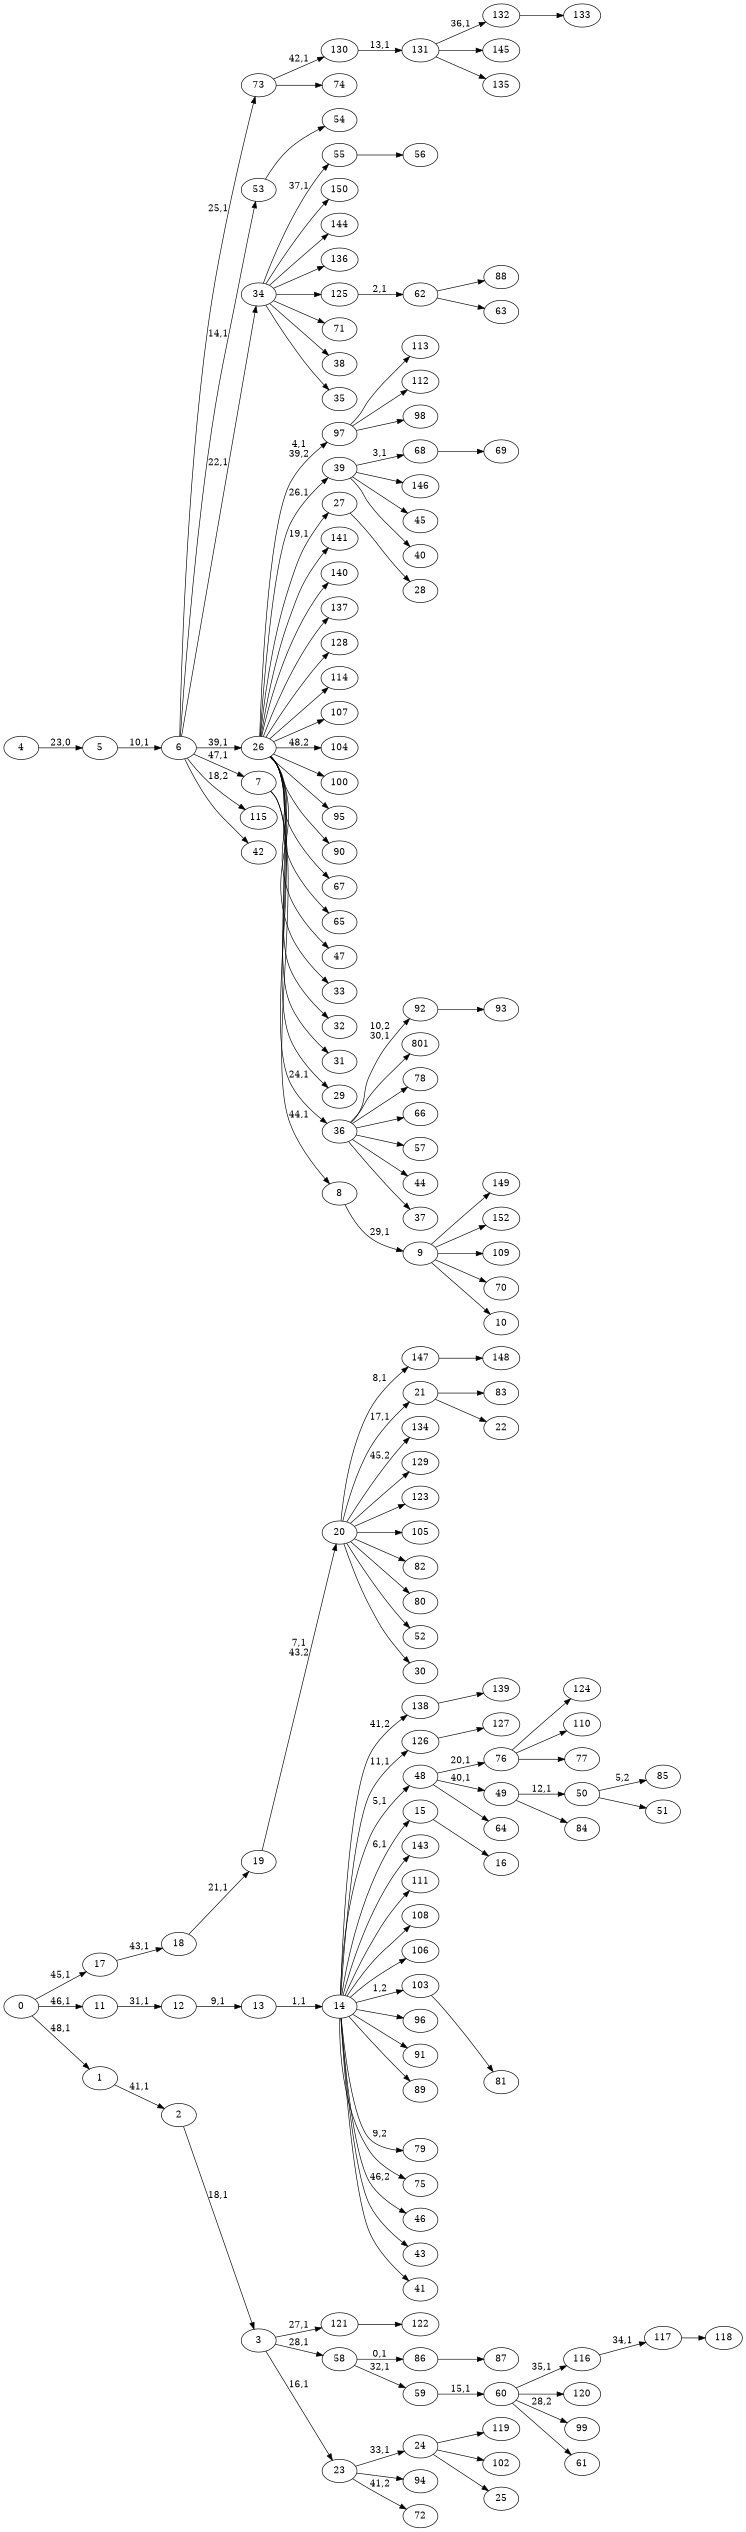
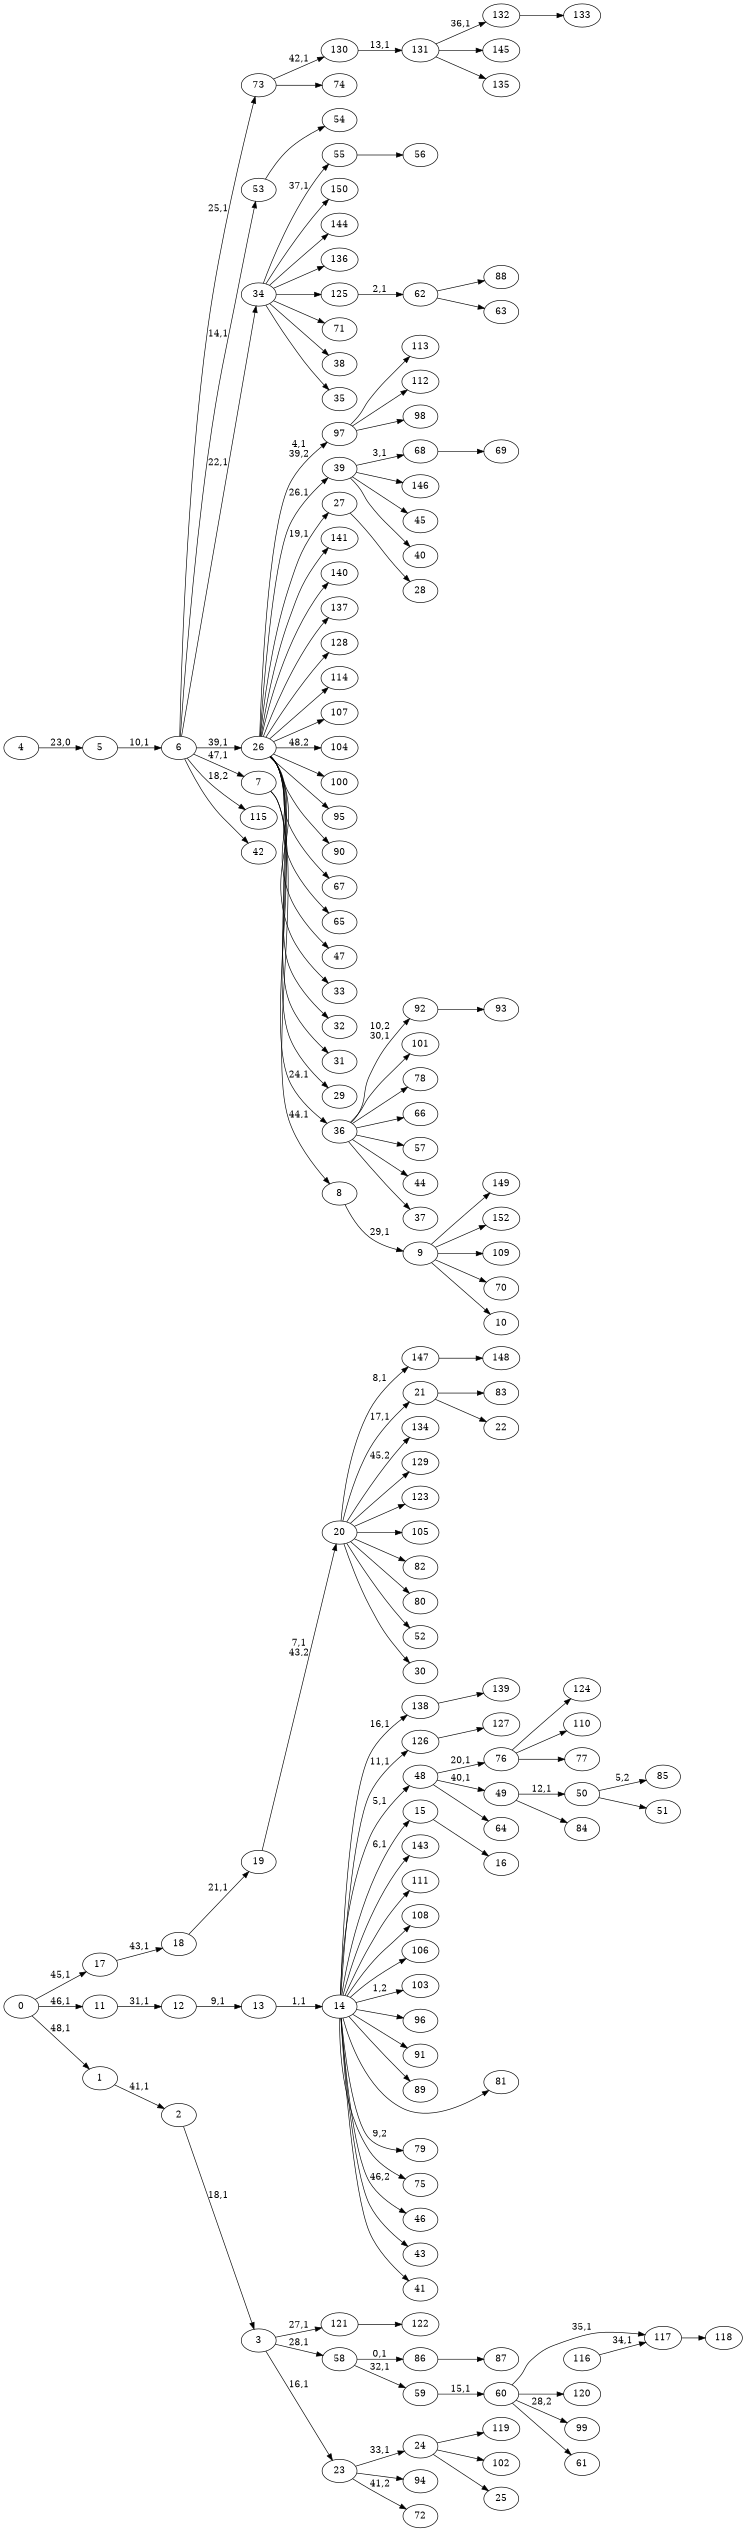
(420, 1044) -> (420, 1044)
(380, 1725) -> (380, 1725)
(461, 2030) -> (392, 2101)
(538, 2378) -> (567, 2341)
